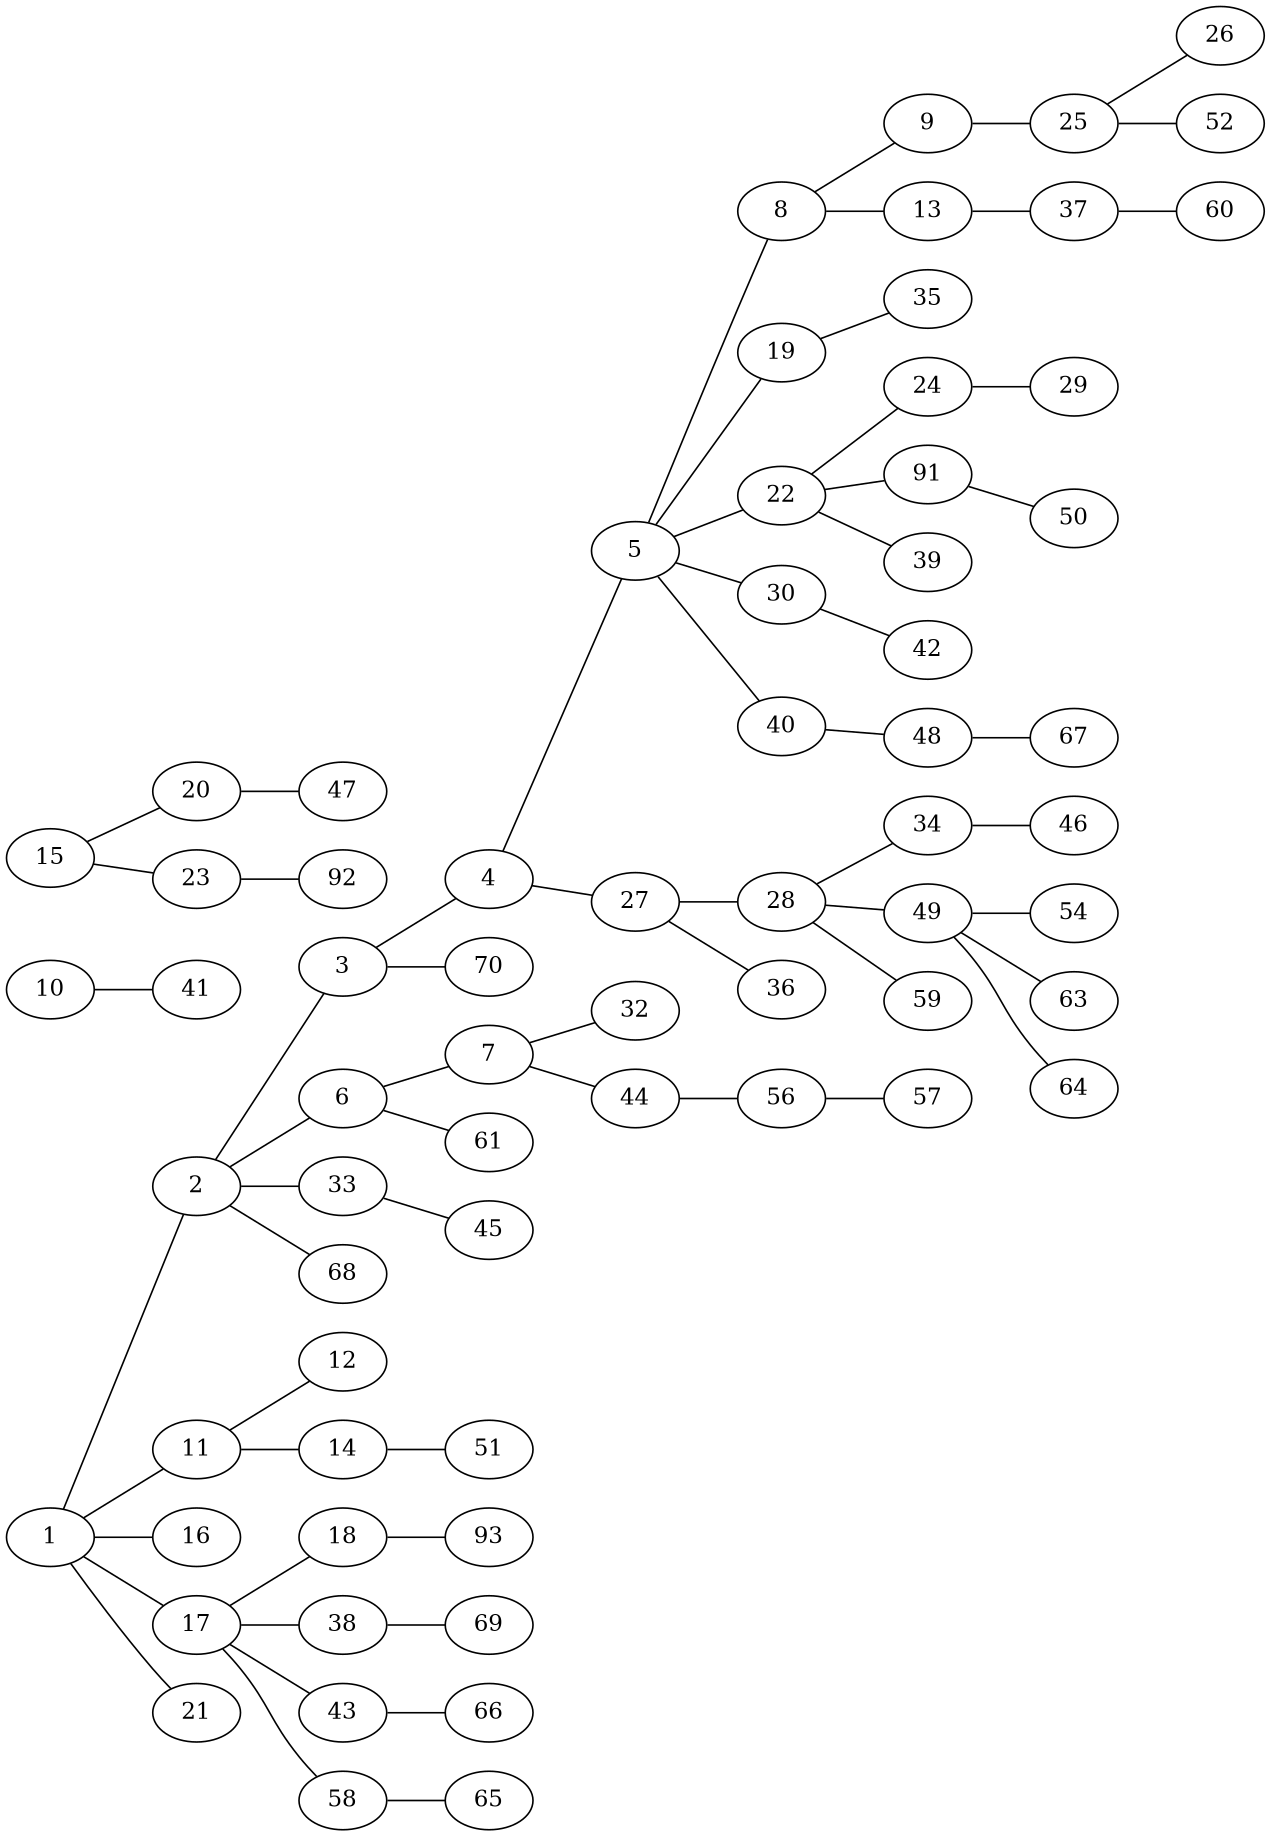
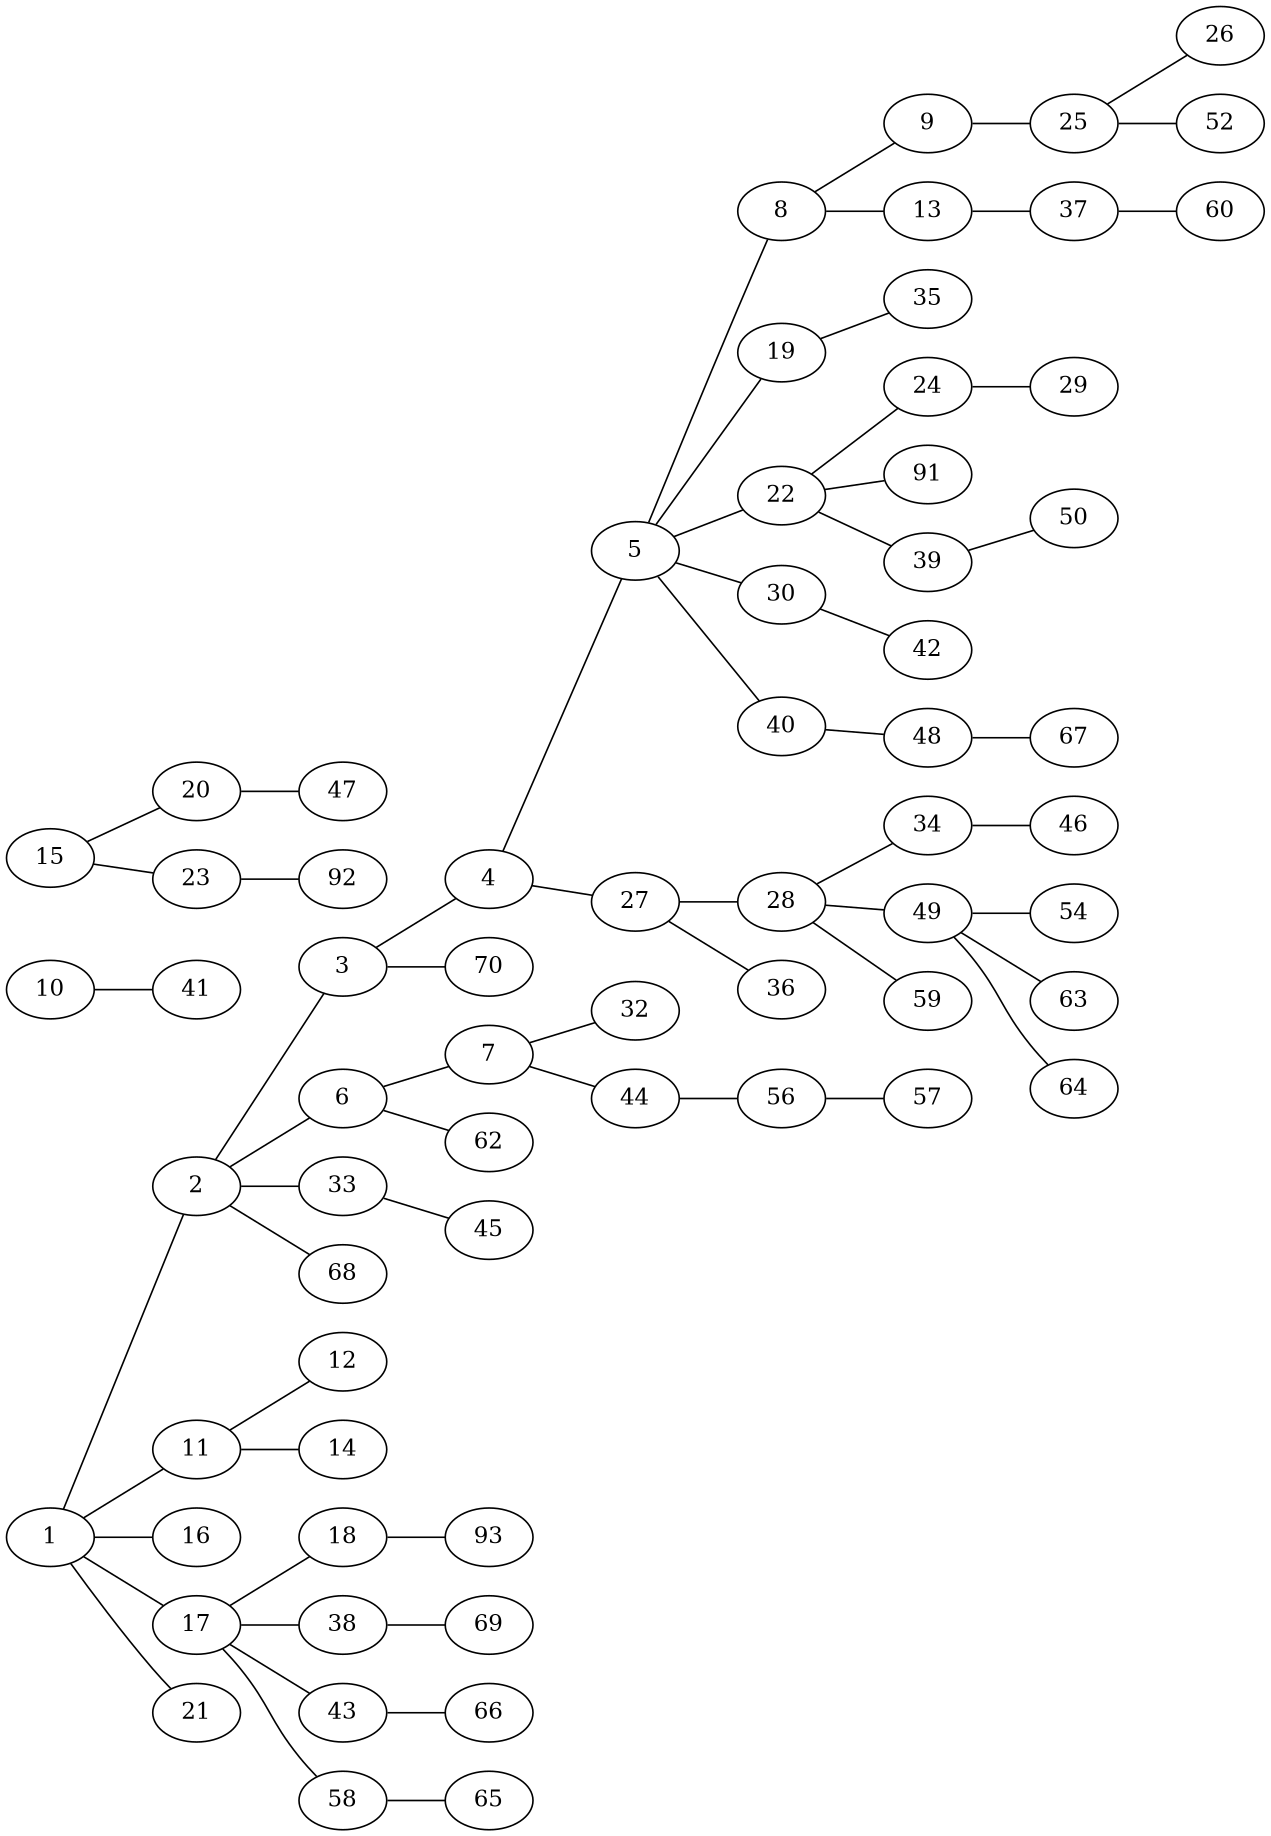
(1001, 497) -> (1001, 540)
(489, 1142) -> (489, 1142)
(489, 1450) -> none
